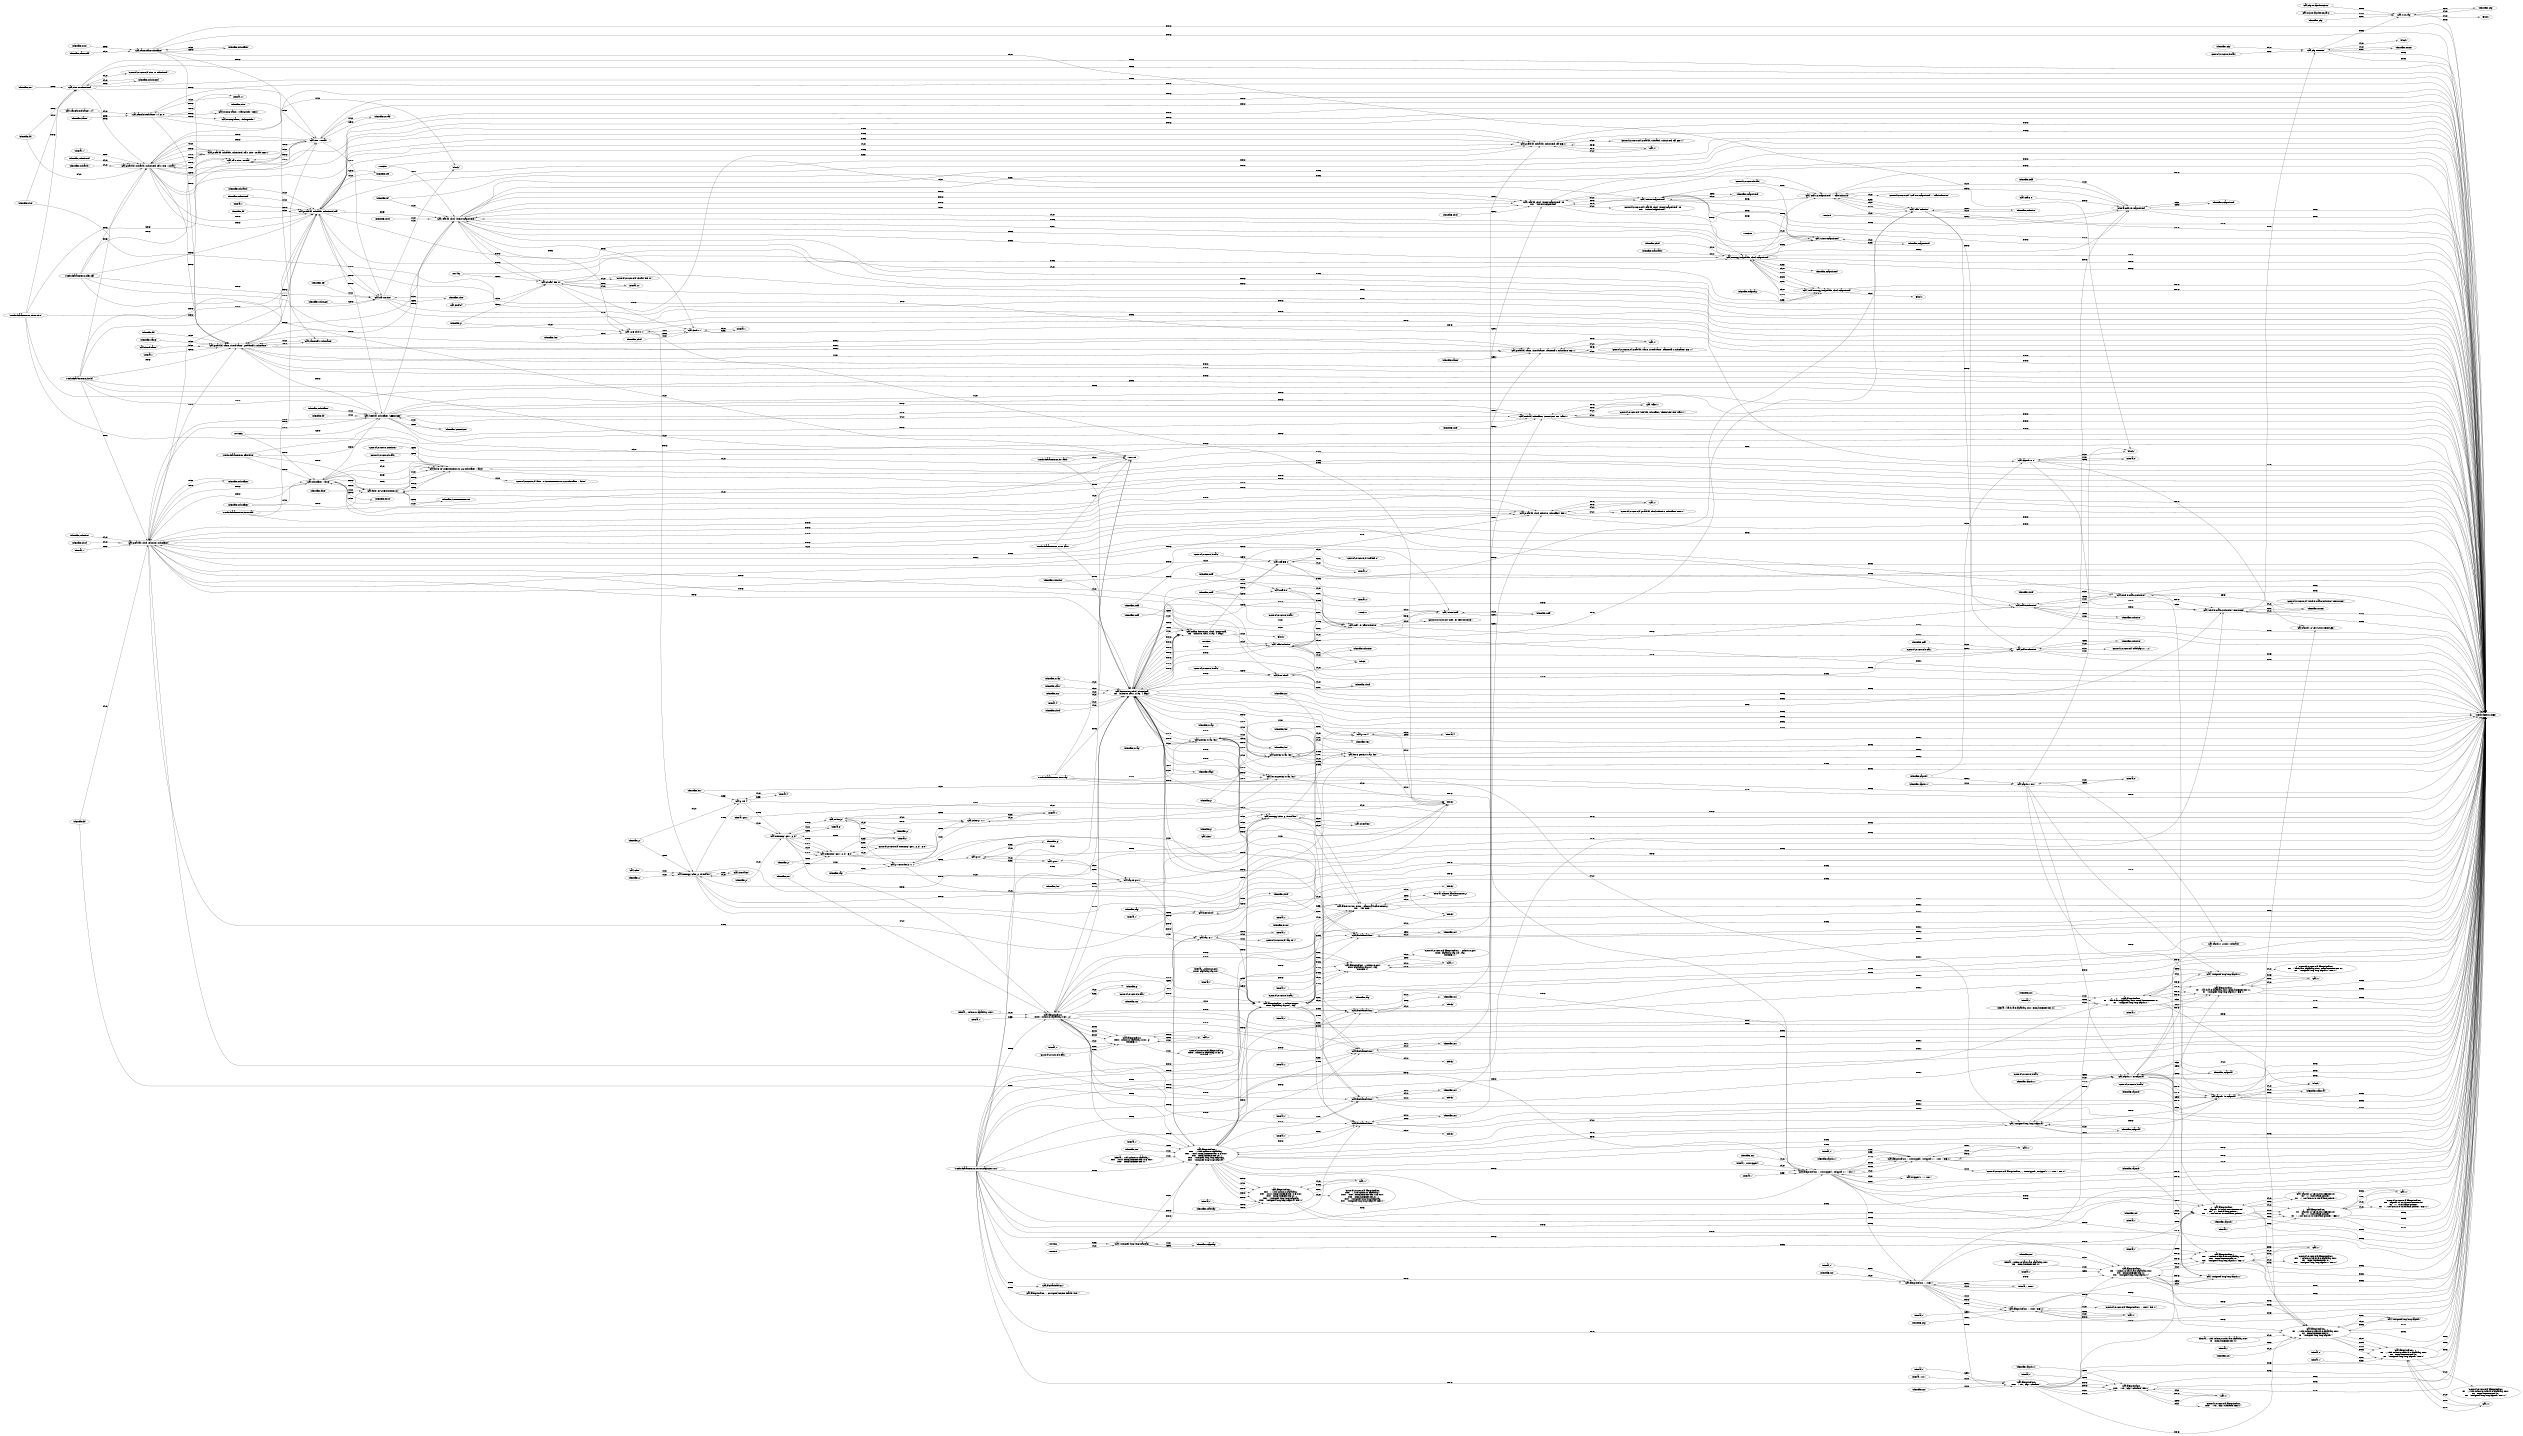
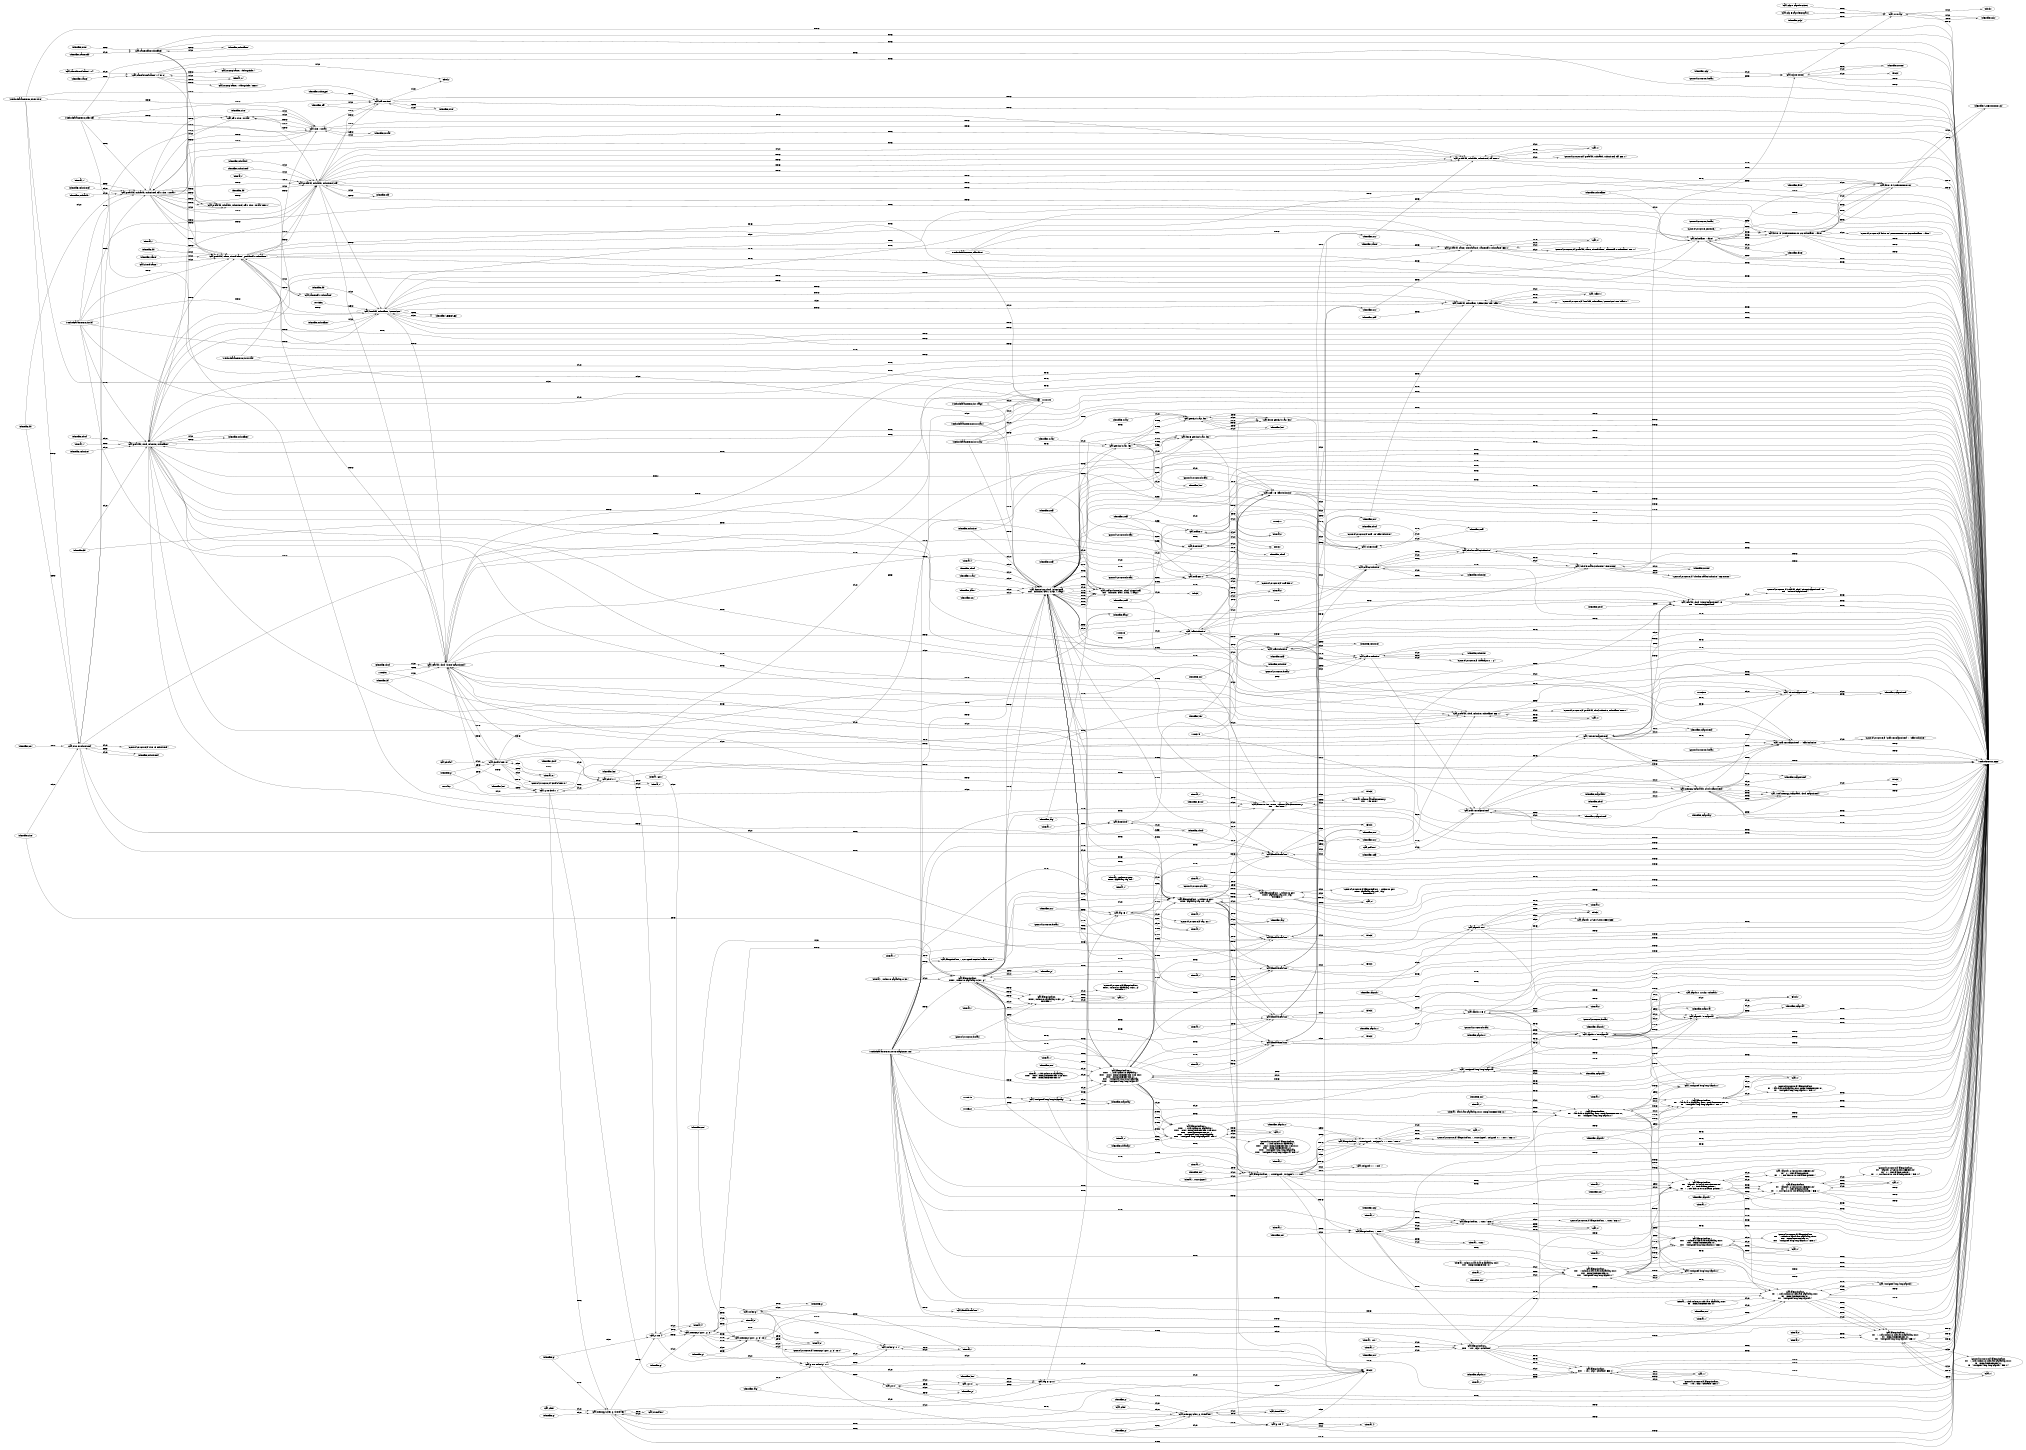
(2131, 208) -> (1477, 811)
(381, 329) -> (342, 460)
(665, 330) -> (580, 788)
(280, 451) -> (1028, 212)
(1053, 460) -> (967, 404)
(2277, 871) -> none
(1657, 908) -> (1220, 1107)
